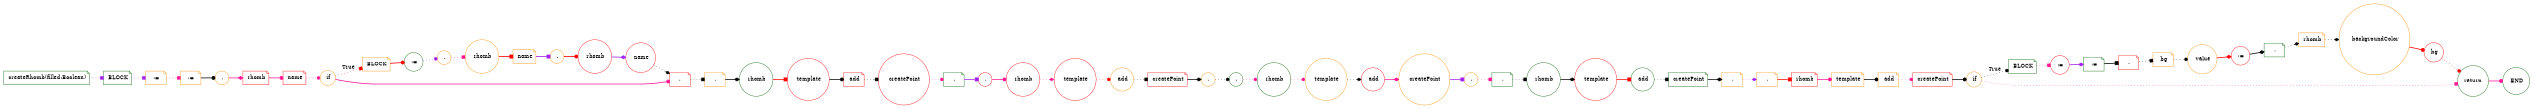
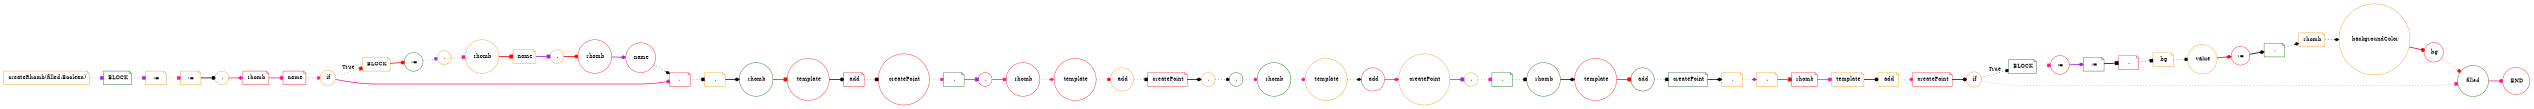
(47, 78) -> (47, 78)
(2473, 81) -> (2473, 81)
(2516, 81) -> (2516, 81)
